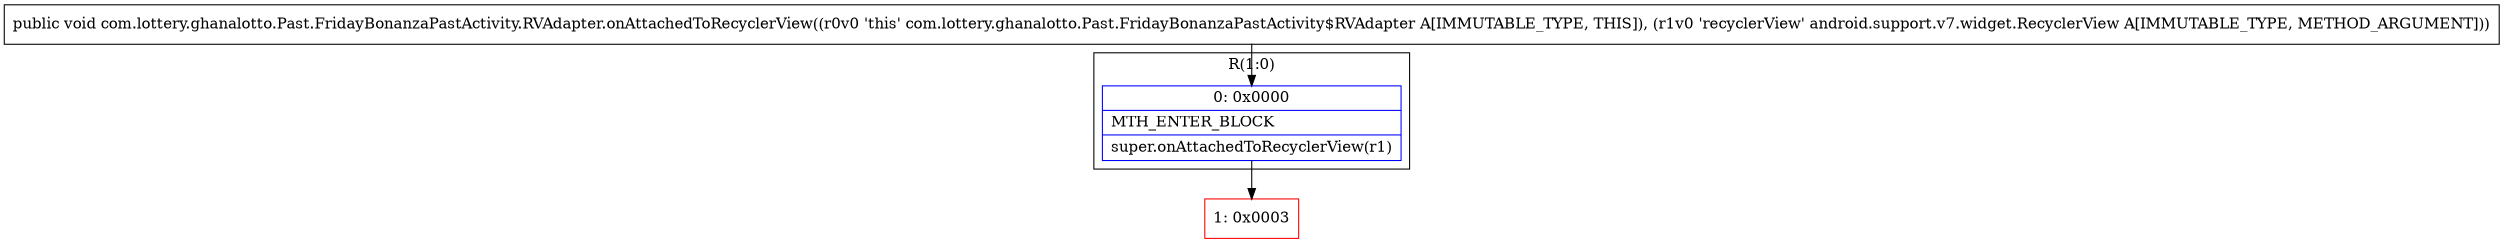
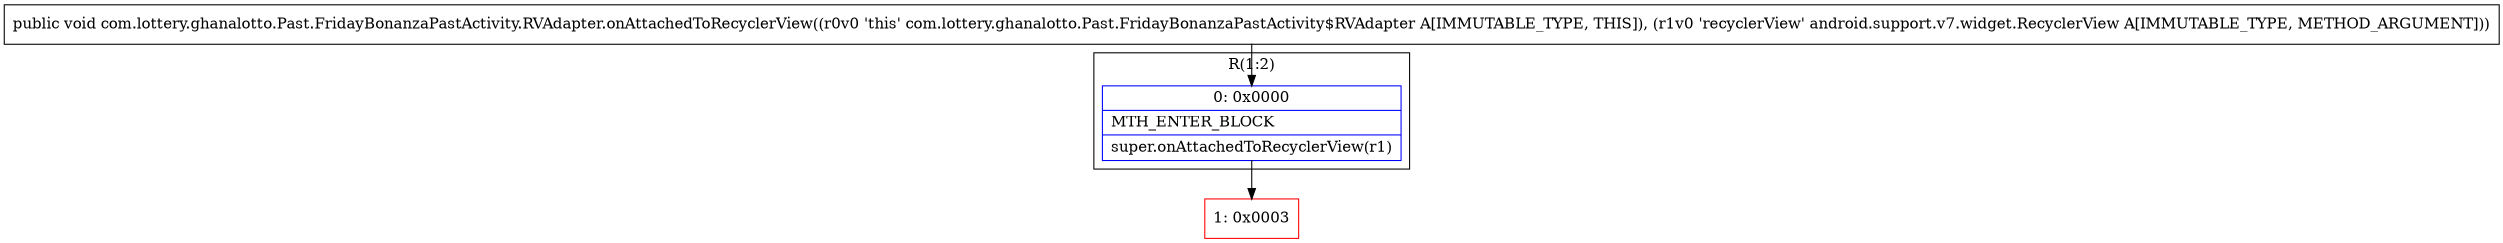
(1252, 65) -> (1252, 65)
